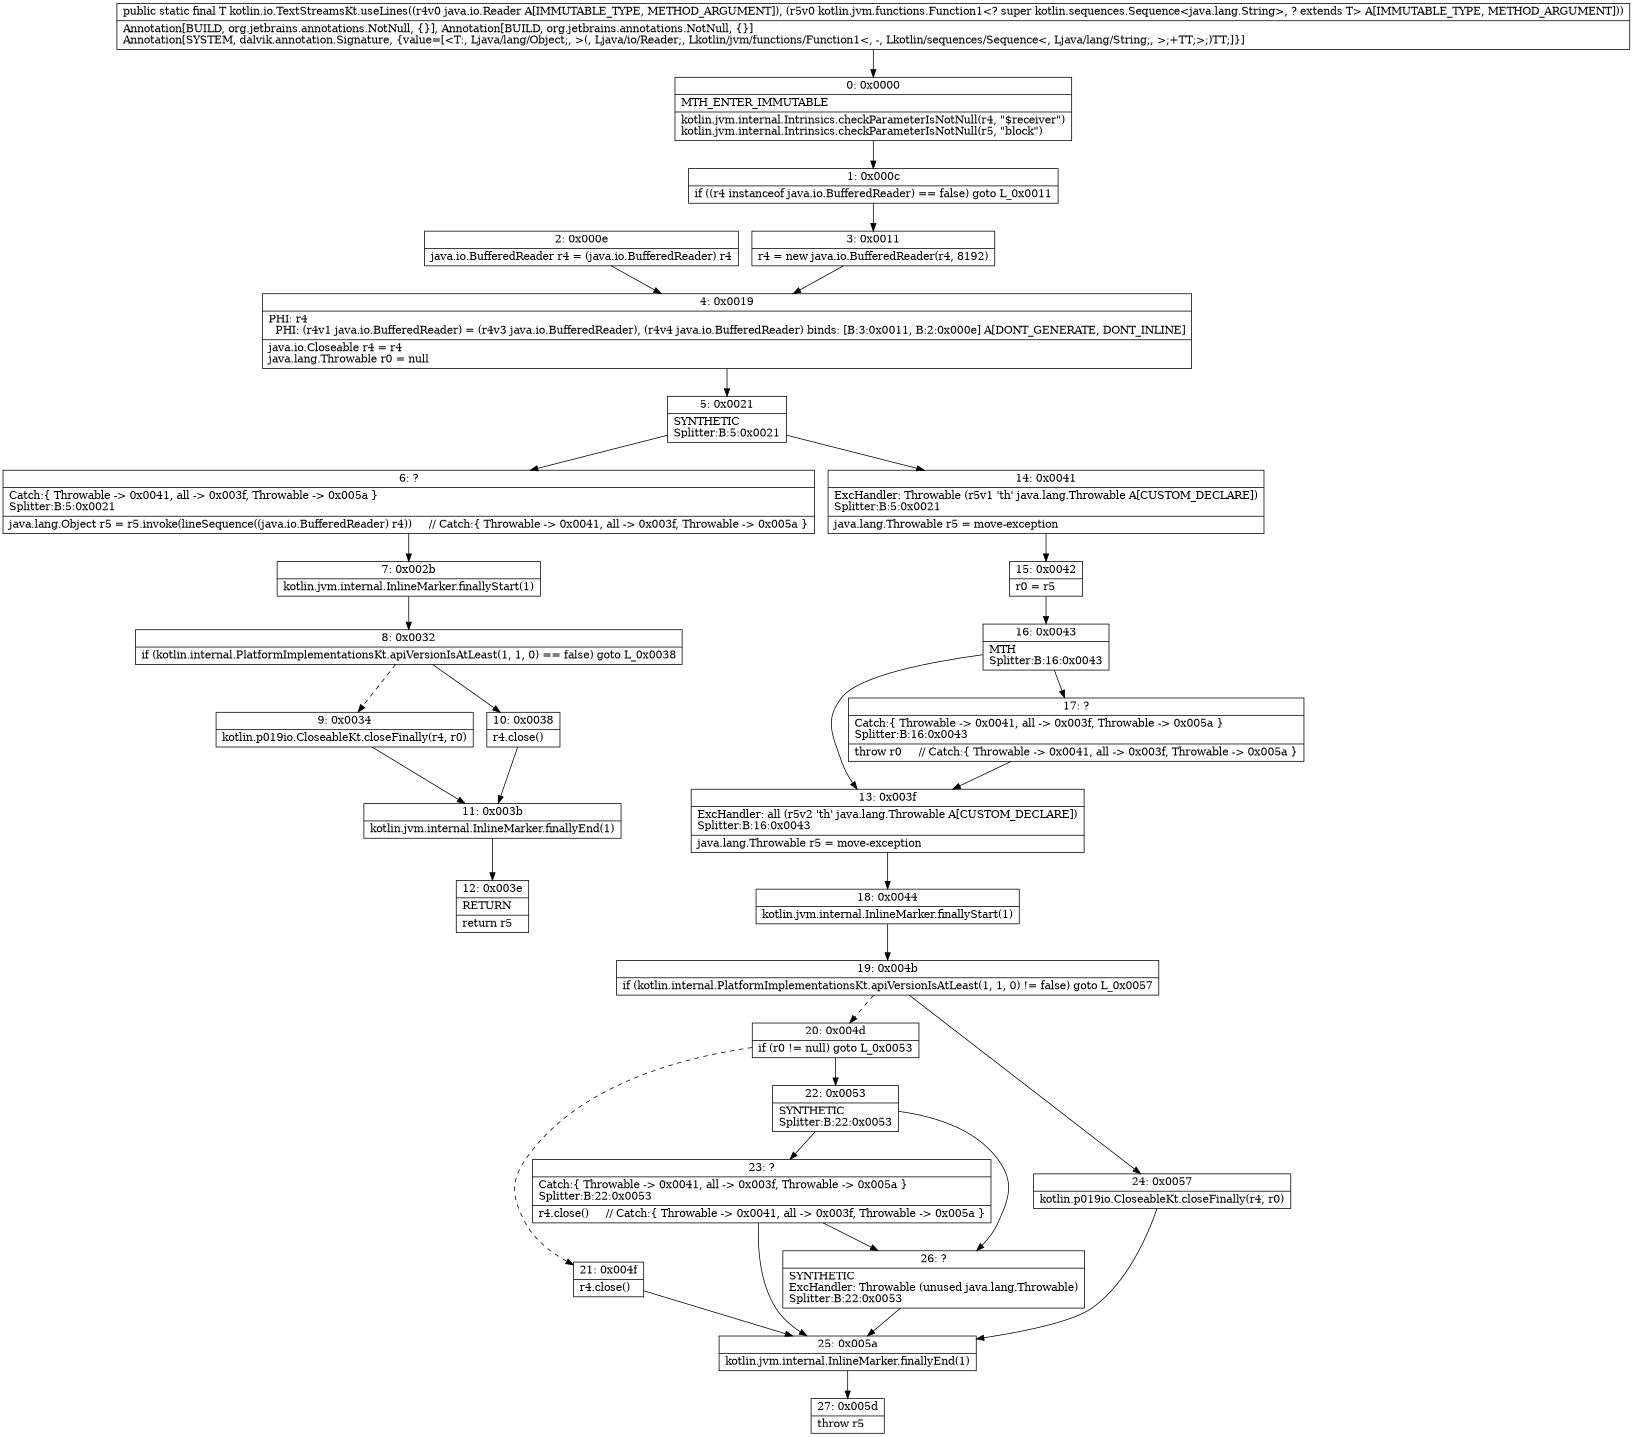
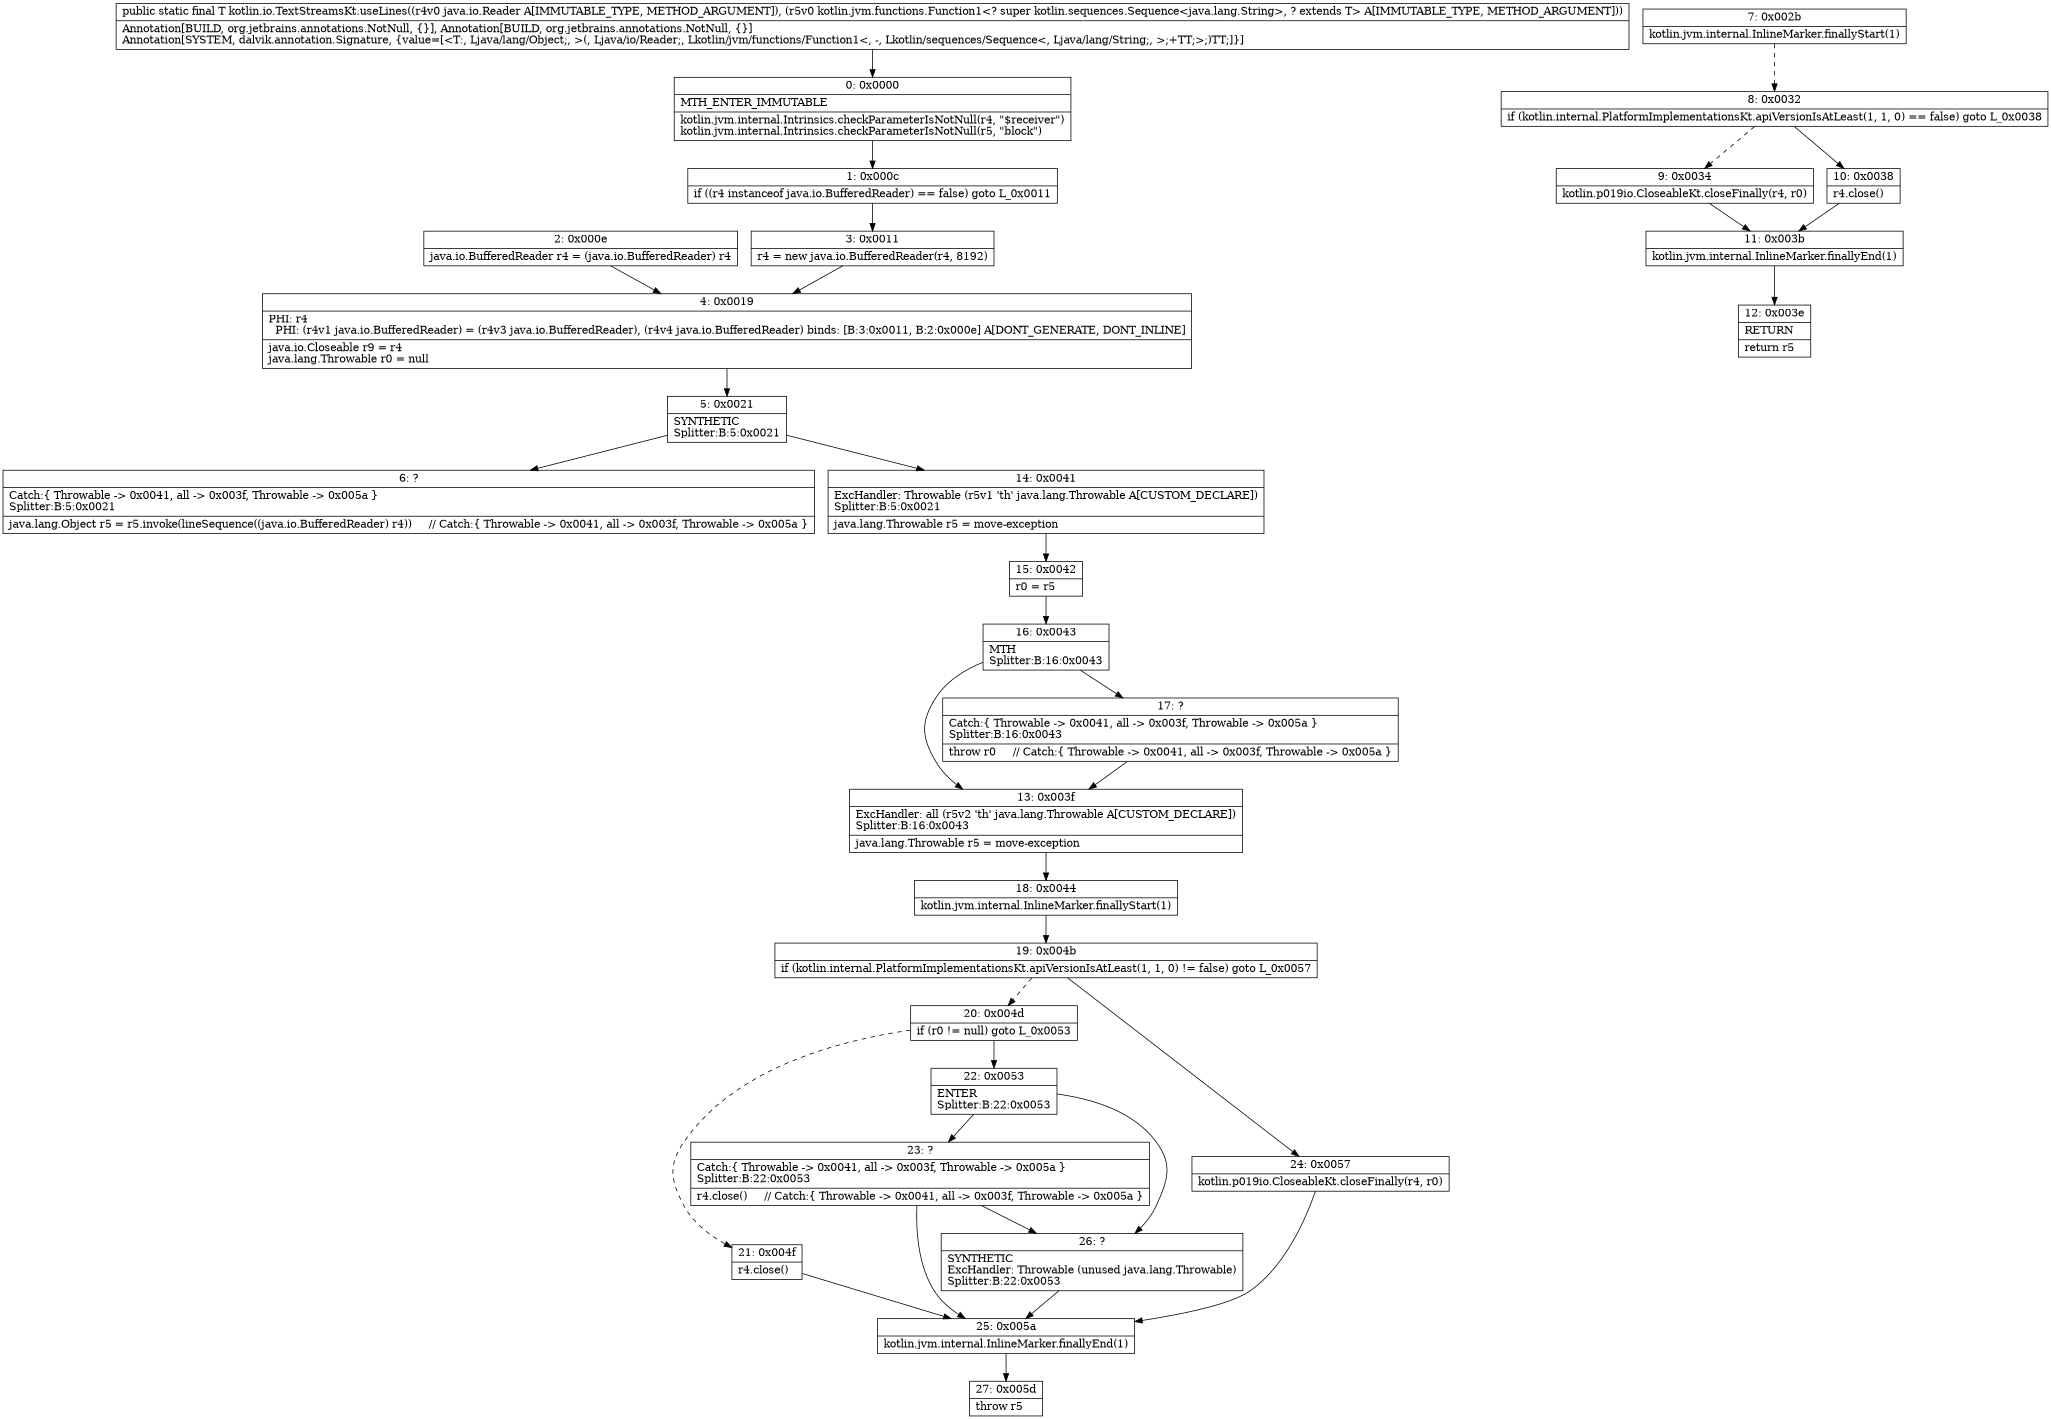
(336, 348) -> (336, 348)
(409, 544) -> none
(409, 609) -> (1775, 64)
(812, 1111) -> (957, 1094)
